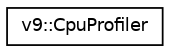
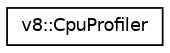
(85, 27) -> (85, 27)
